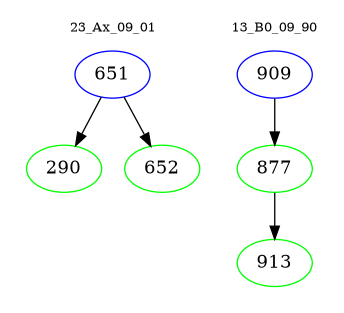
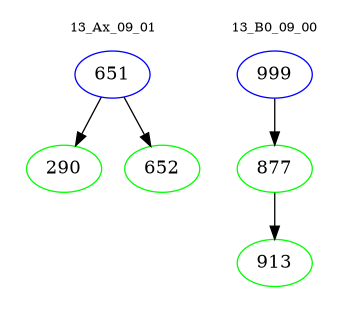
(113, 28) -> (113, 28)
(275, 28) -> (275, 28)
(275, 75) -> (275, 75)
